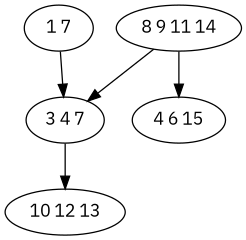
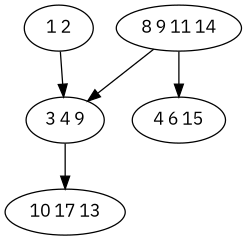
(59, 28) -> (59, 28)
(65, 120) -> (65, 120)
(65, 212) -> (65, 212)
